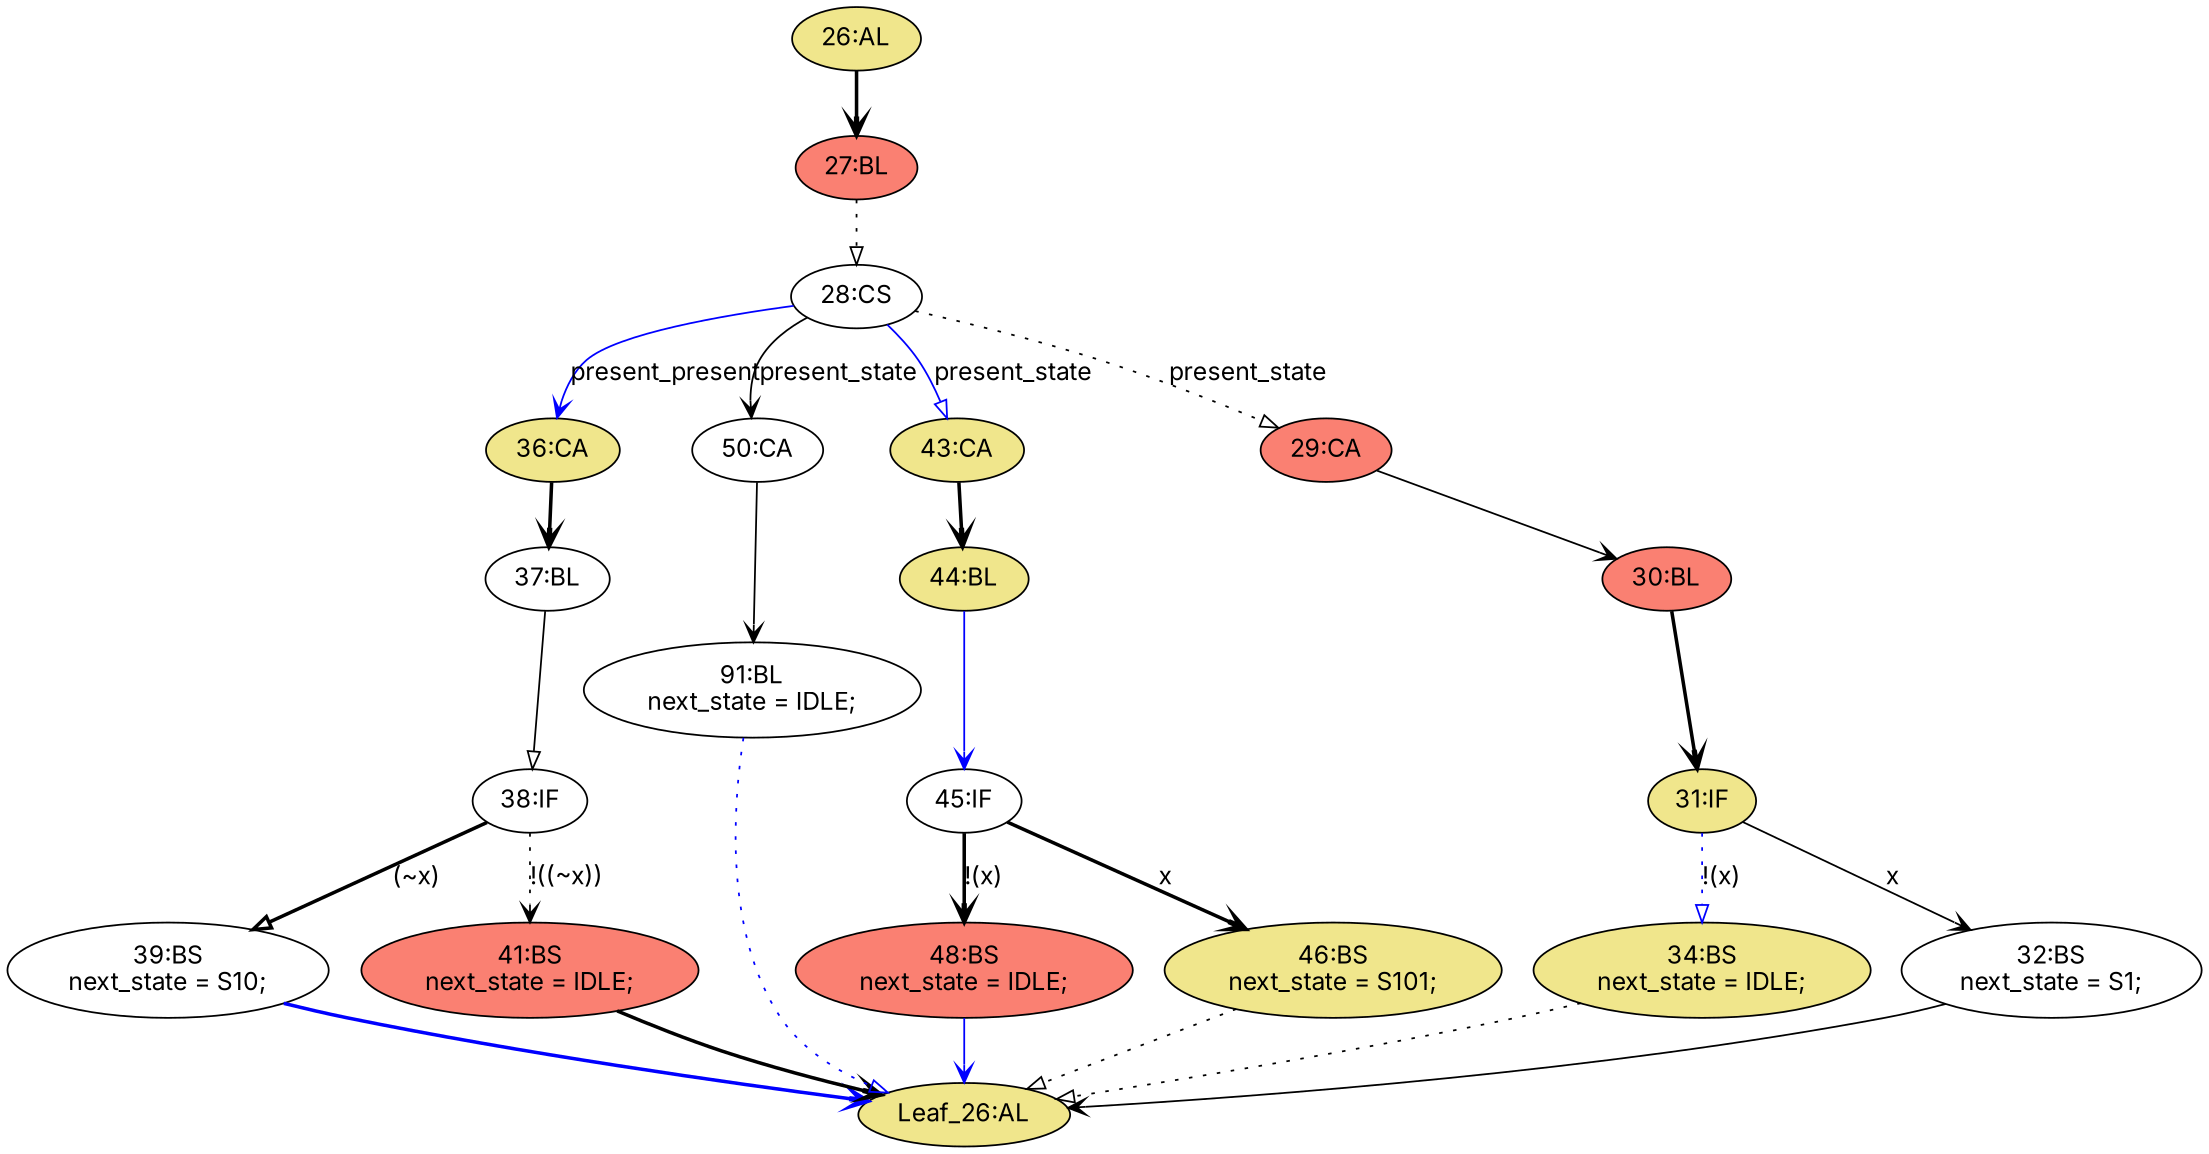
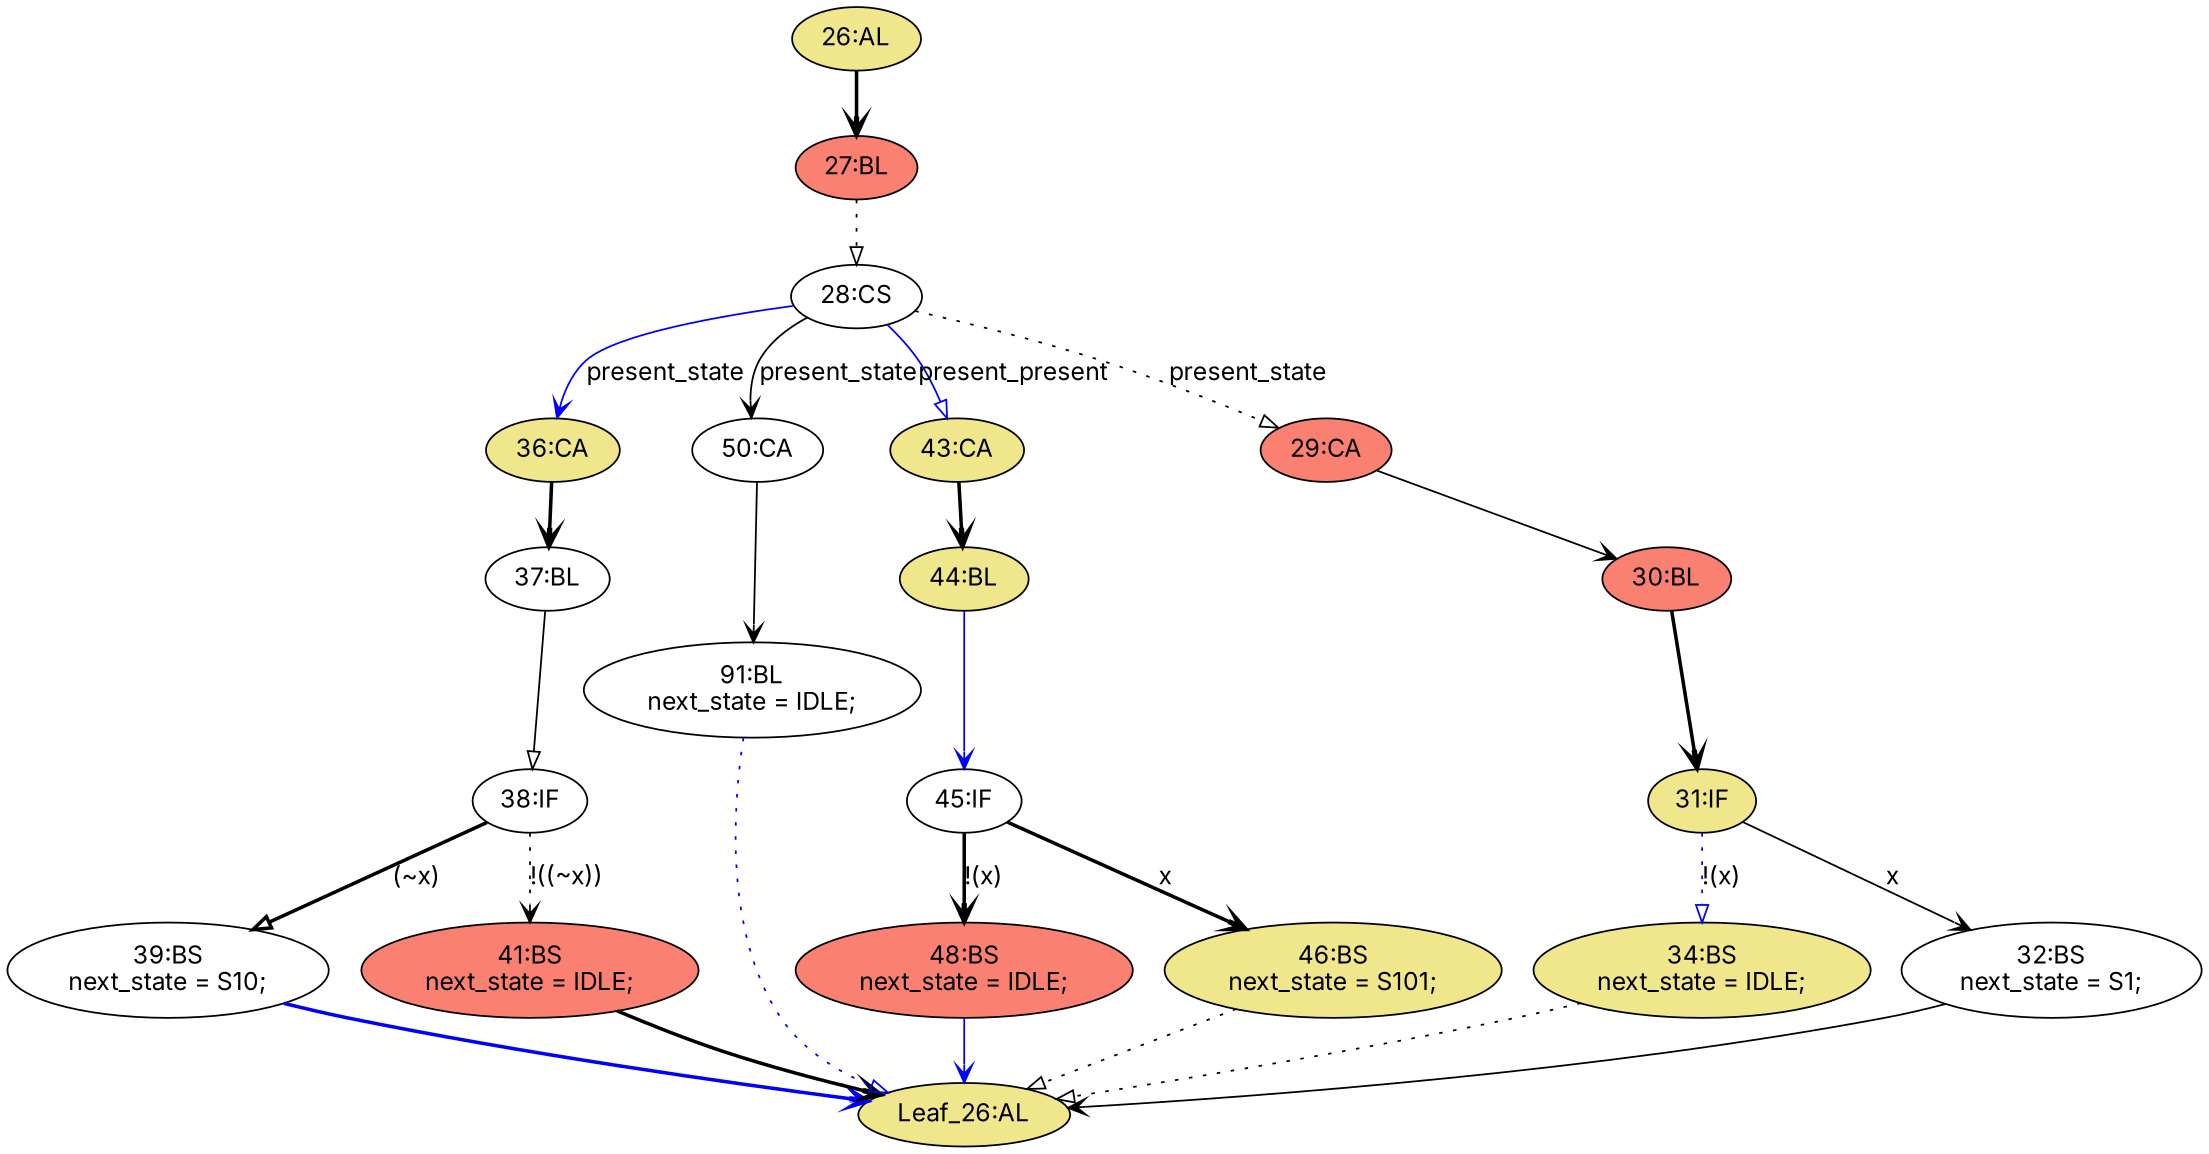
(666, 373) -> (666, 373)
(1014, 373) -> (1014, 373)
